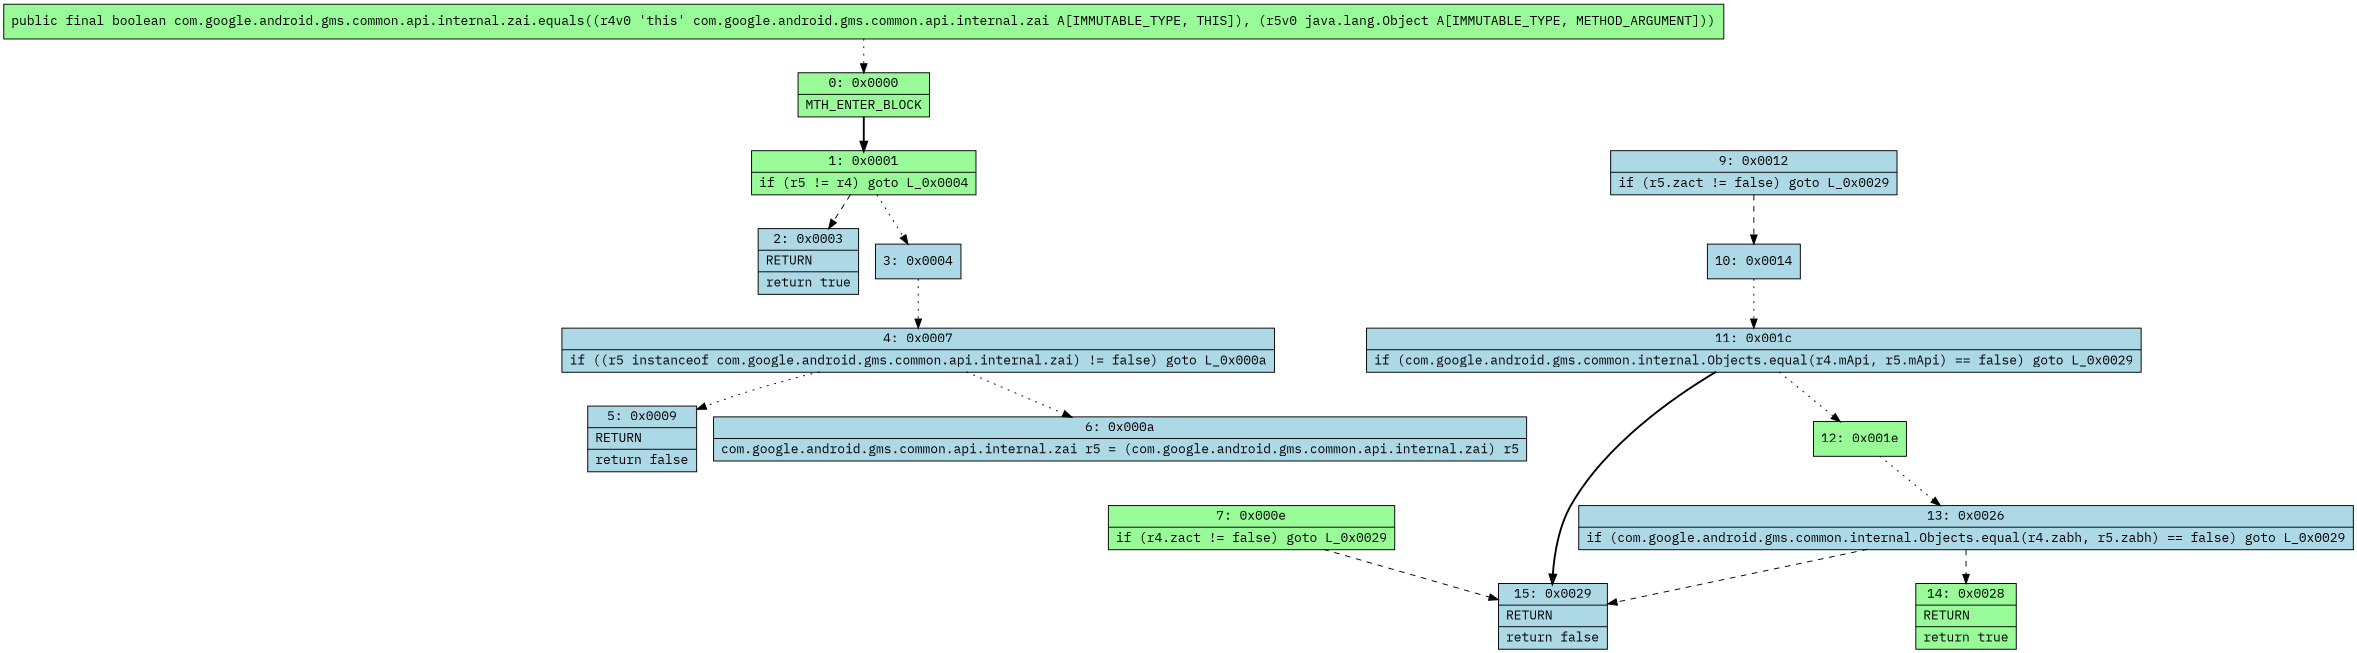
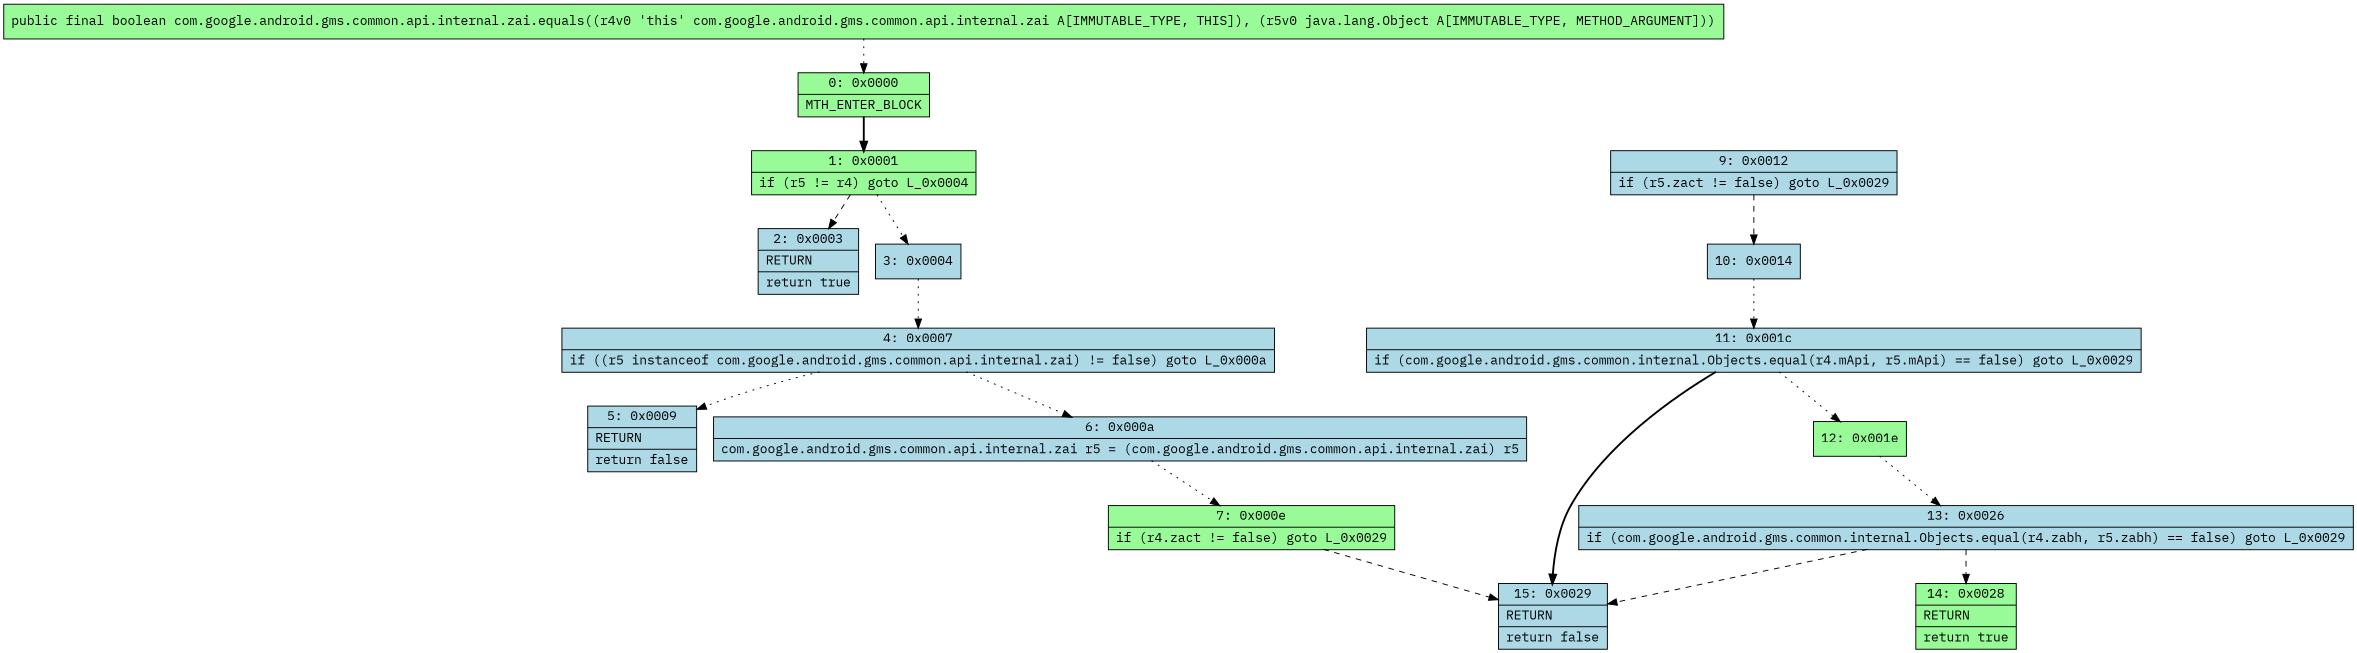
none -> (1182, 481)
